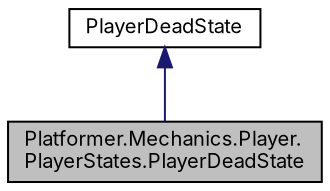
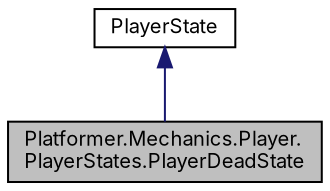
(165, 28) -> (165, 28)
